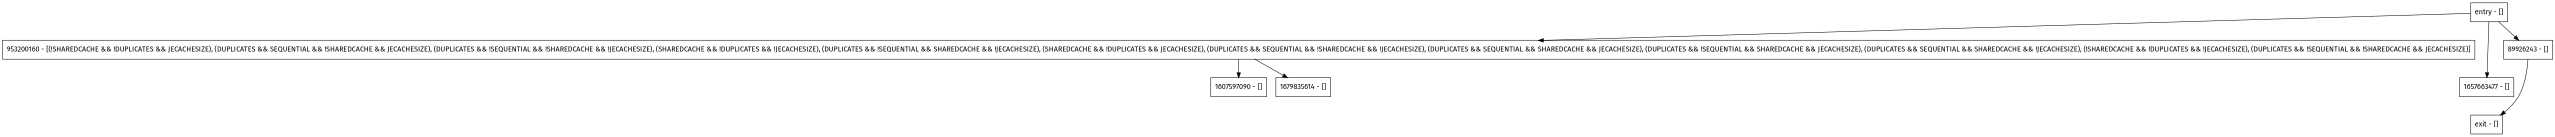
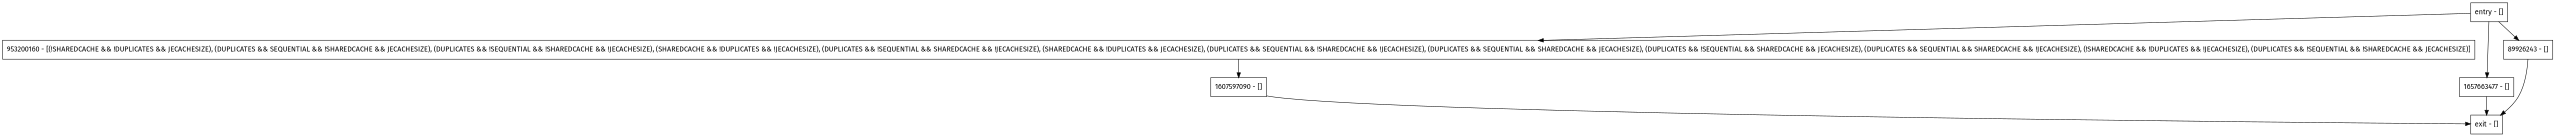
(1303, 87) -> none
none -> (2487, 103)
none -> (1866, 117)
